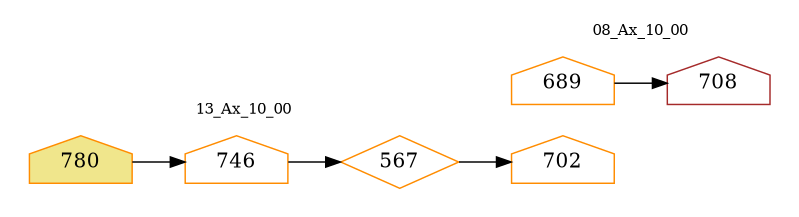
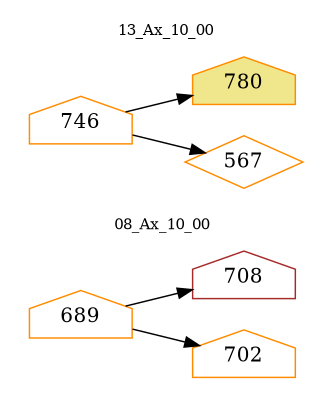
(151, 162) -> (152, 106)
(480, 162) -> (159, 336)
